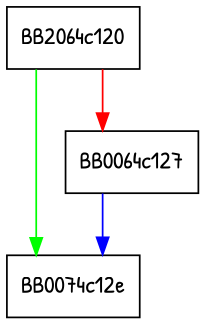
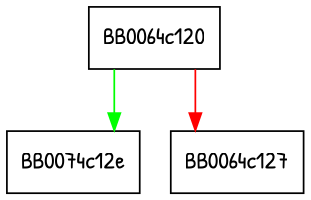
(73, 38) -> (154, 38)
(103, 215) -> none
